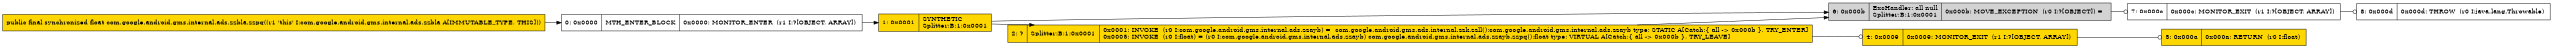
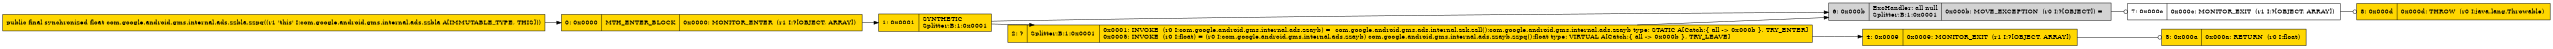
(2453, 12) -> (2453, 12)
(712, 23) -> (712, 23)
(1836, 36) -> (1835, 36)
